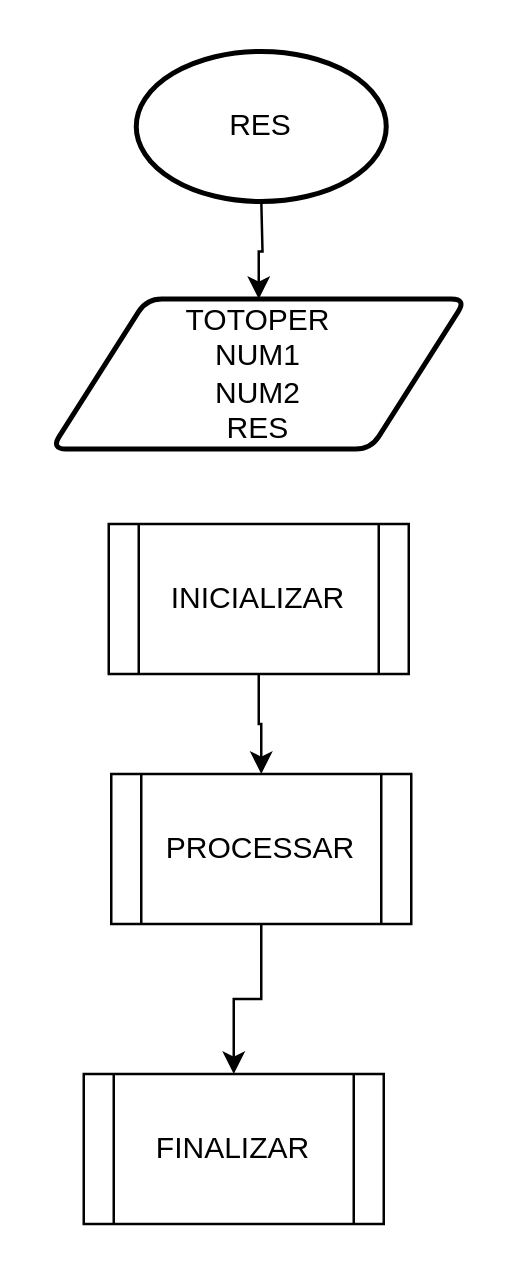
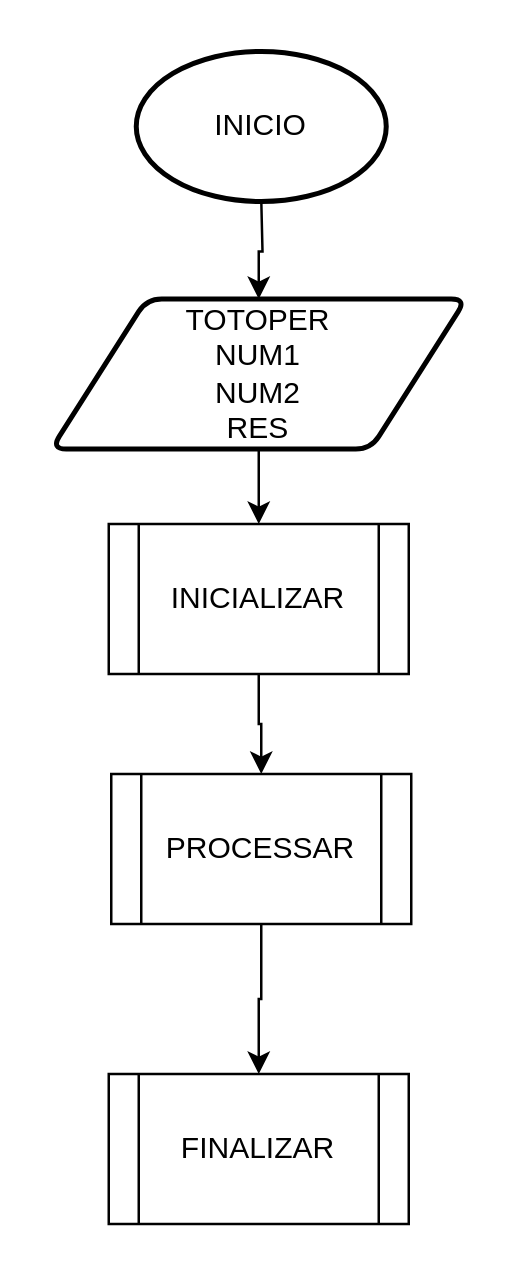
(261, 126) -> (261, 126)
none -> (259, 494)
(234, 1149) -> (259, 1149)
